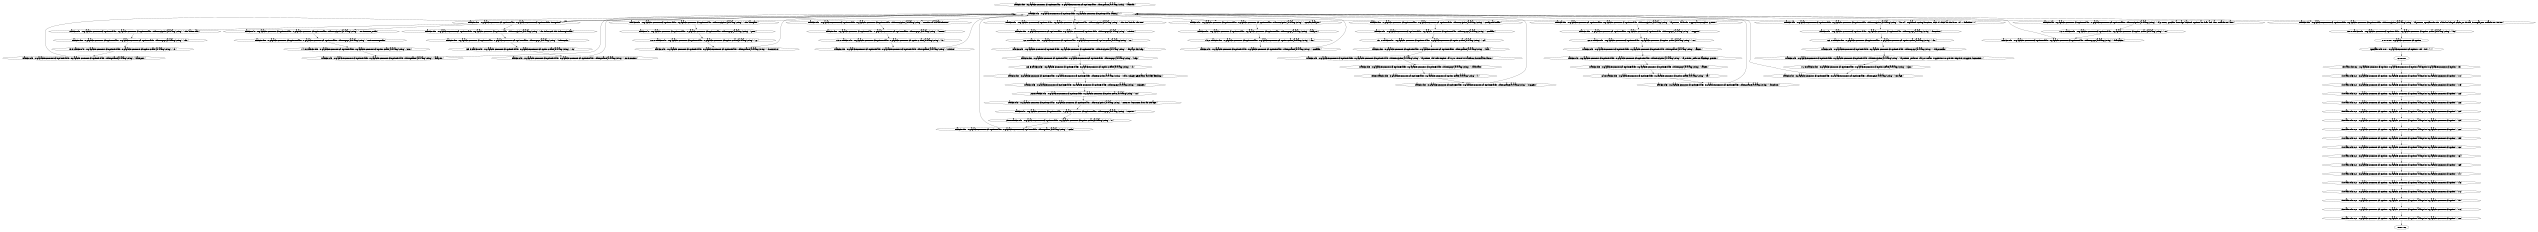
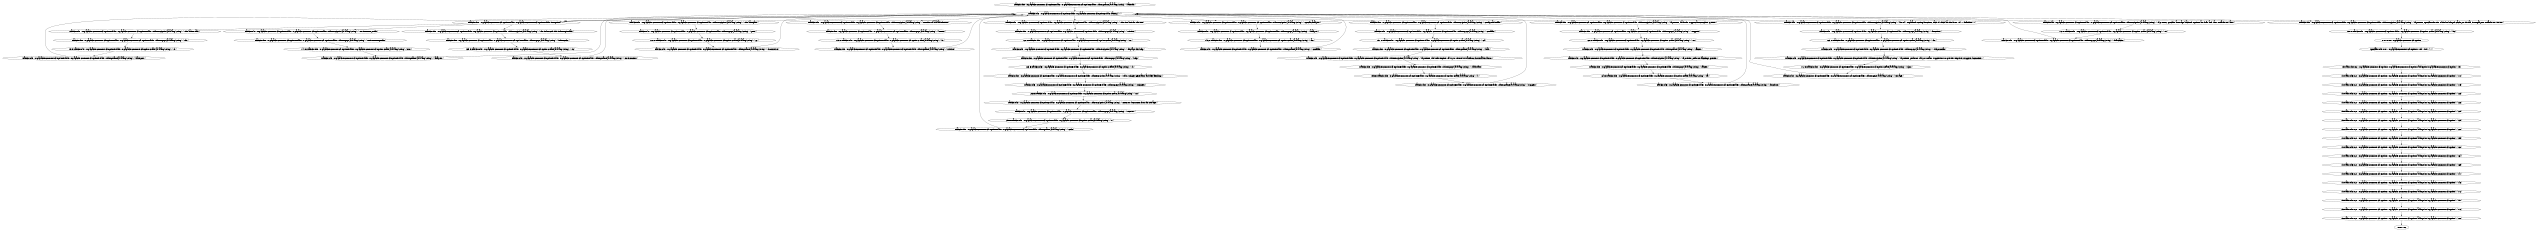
(2402, 58) -> none
